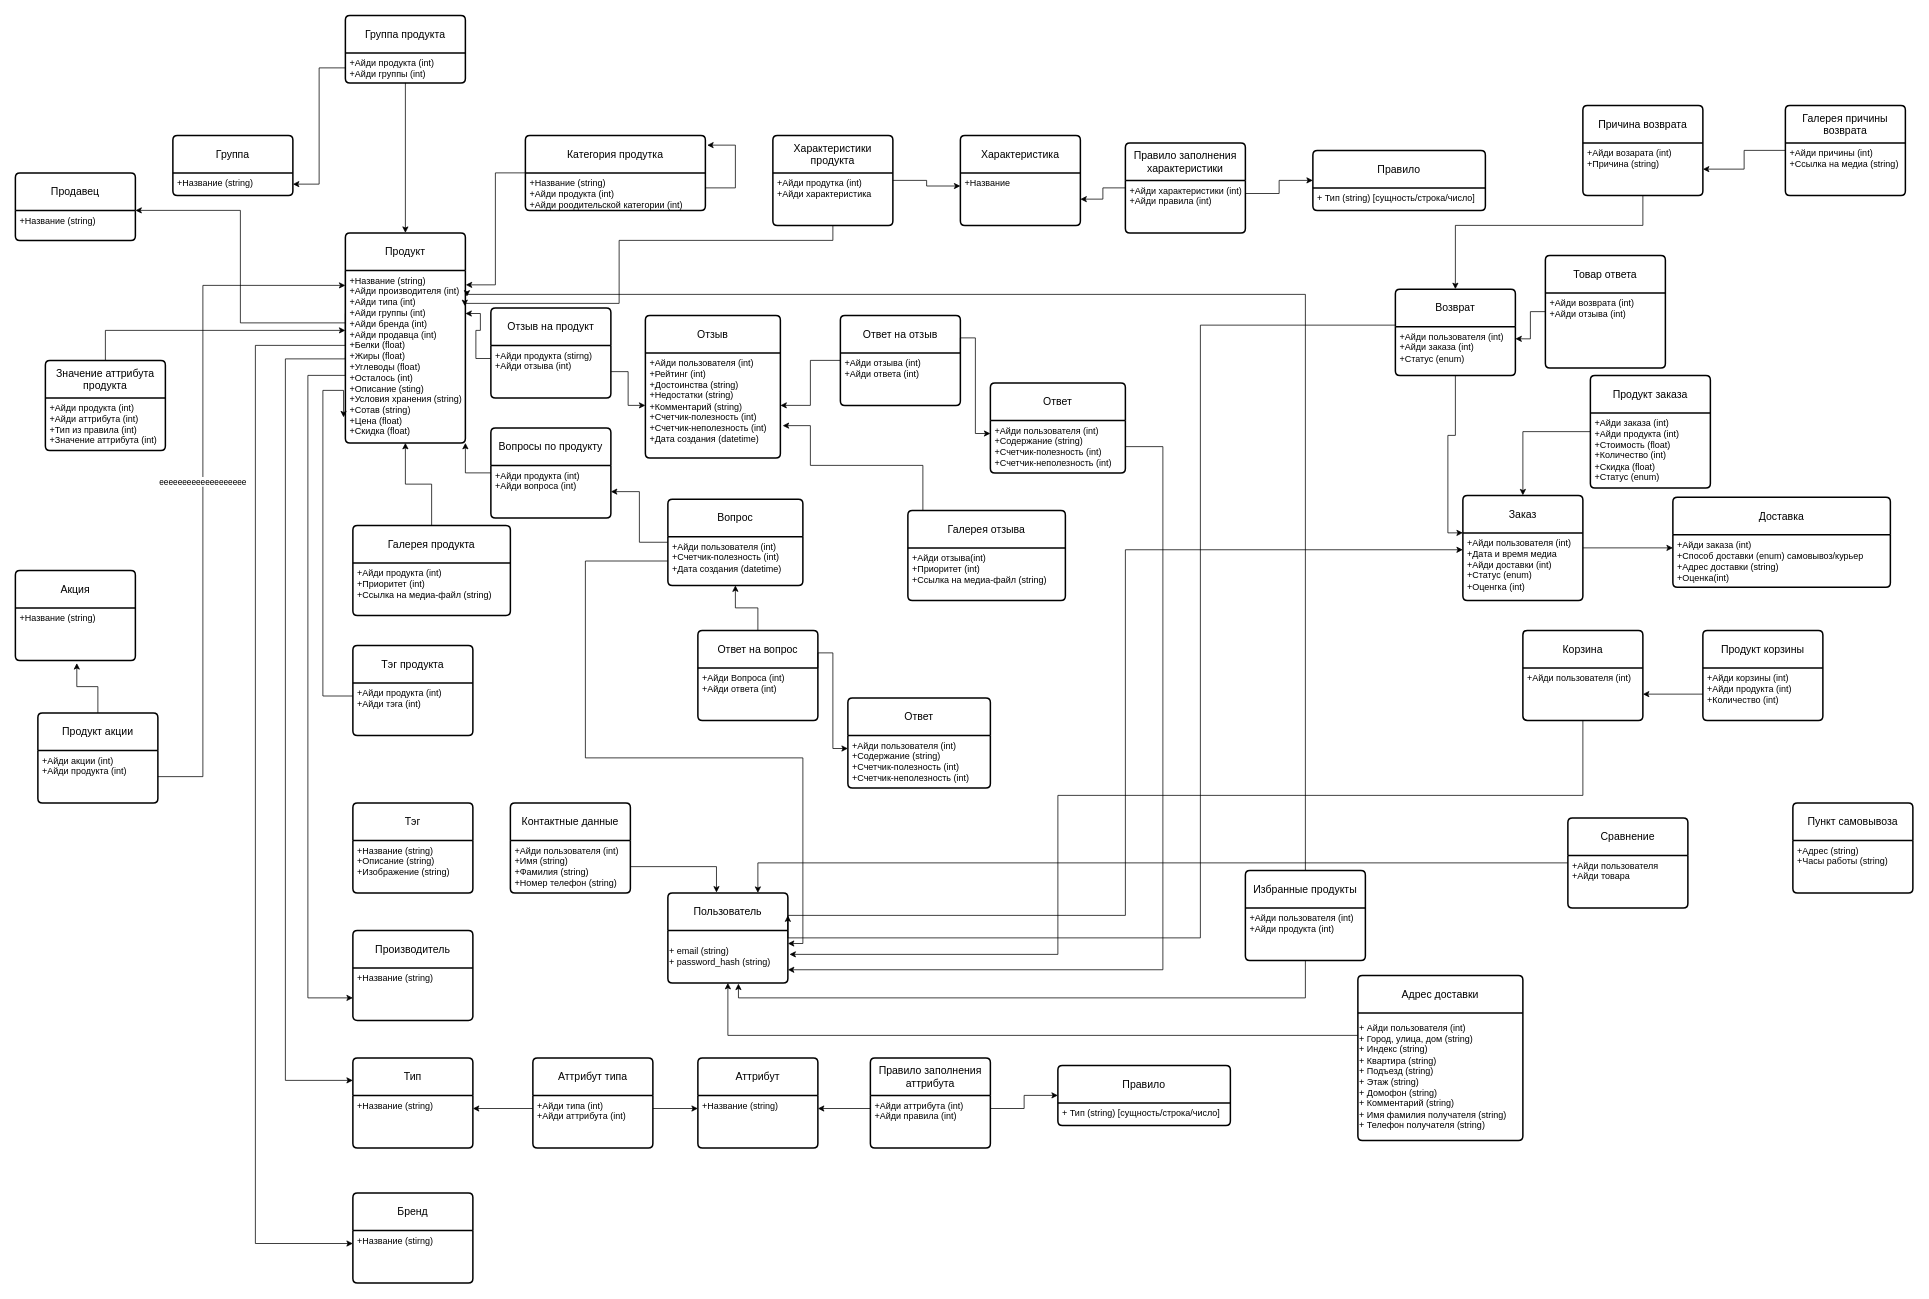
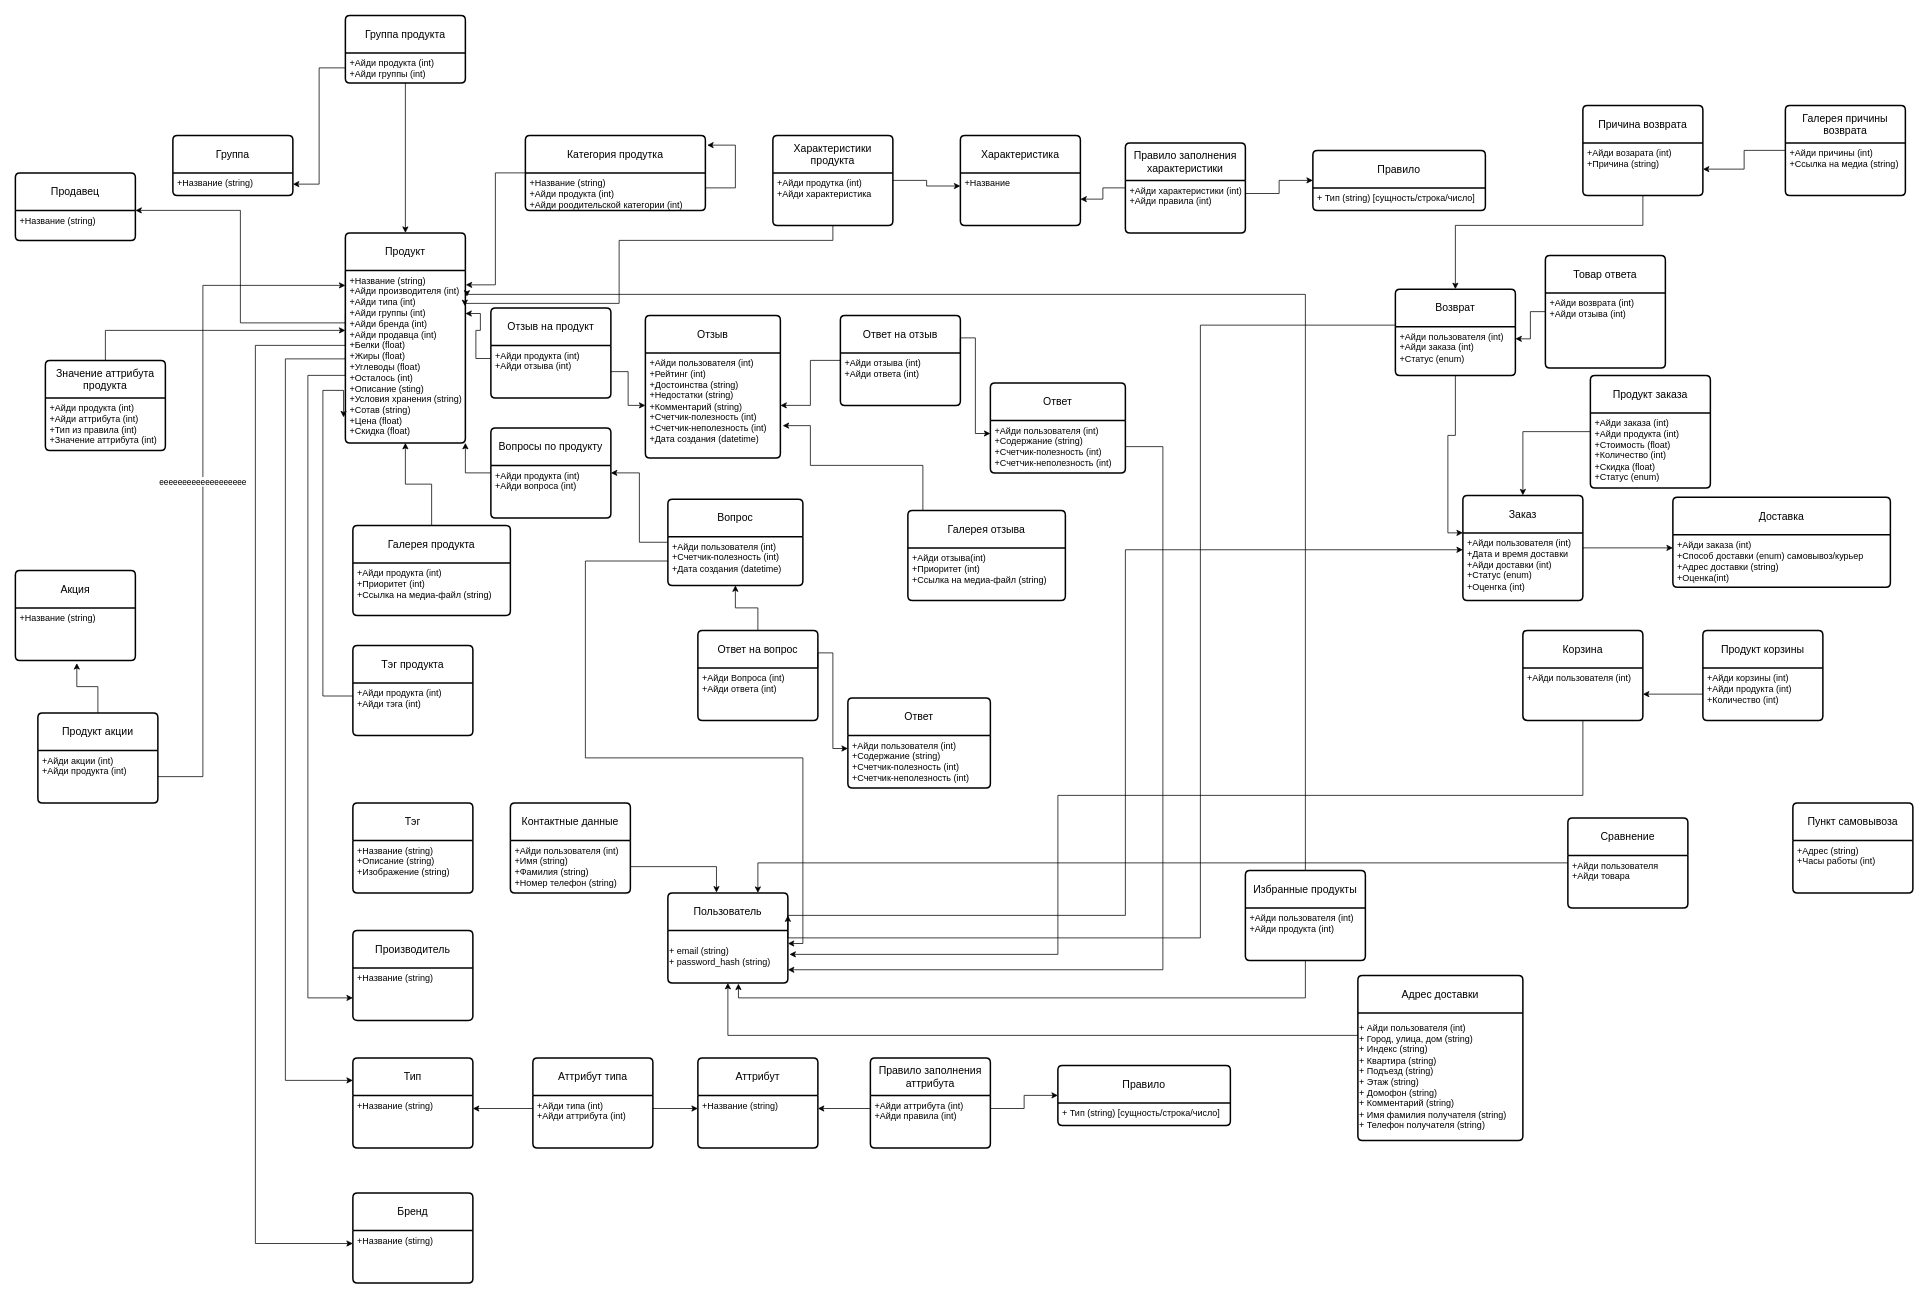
(550, 361) -> (542, 361)
(628, 492) -> (639, 482)
(1524, 565) -> (1524, 565)
(1847, 856) -> (1839, 856)
